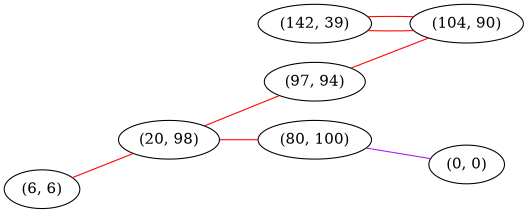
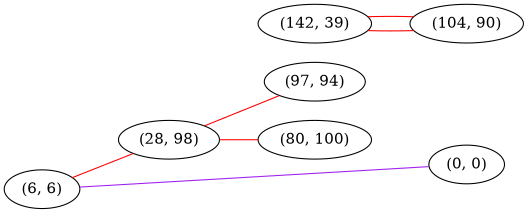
(390, 53) -> none
(169, 140) -> (169, 140)
(398, 153) -> (254, 177)
